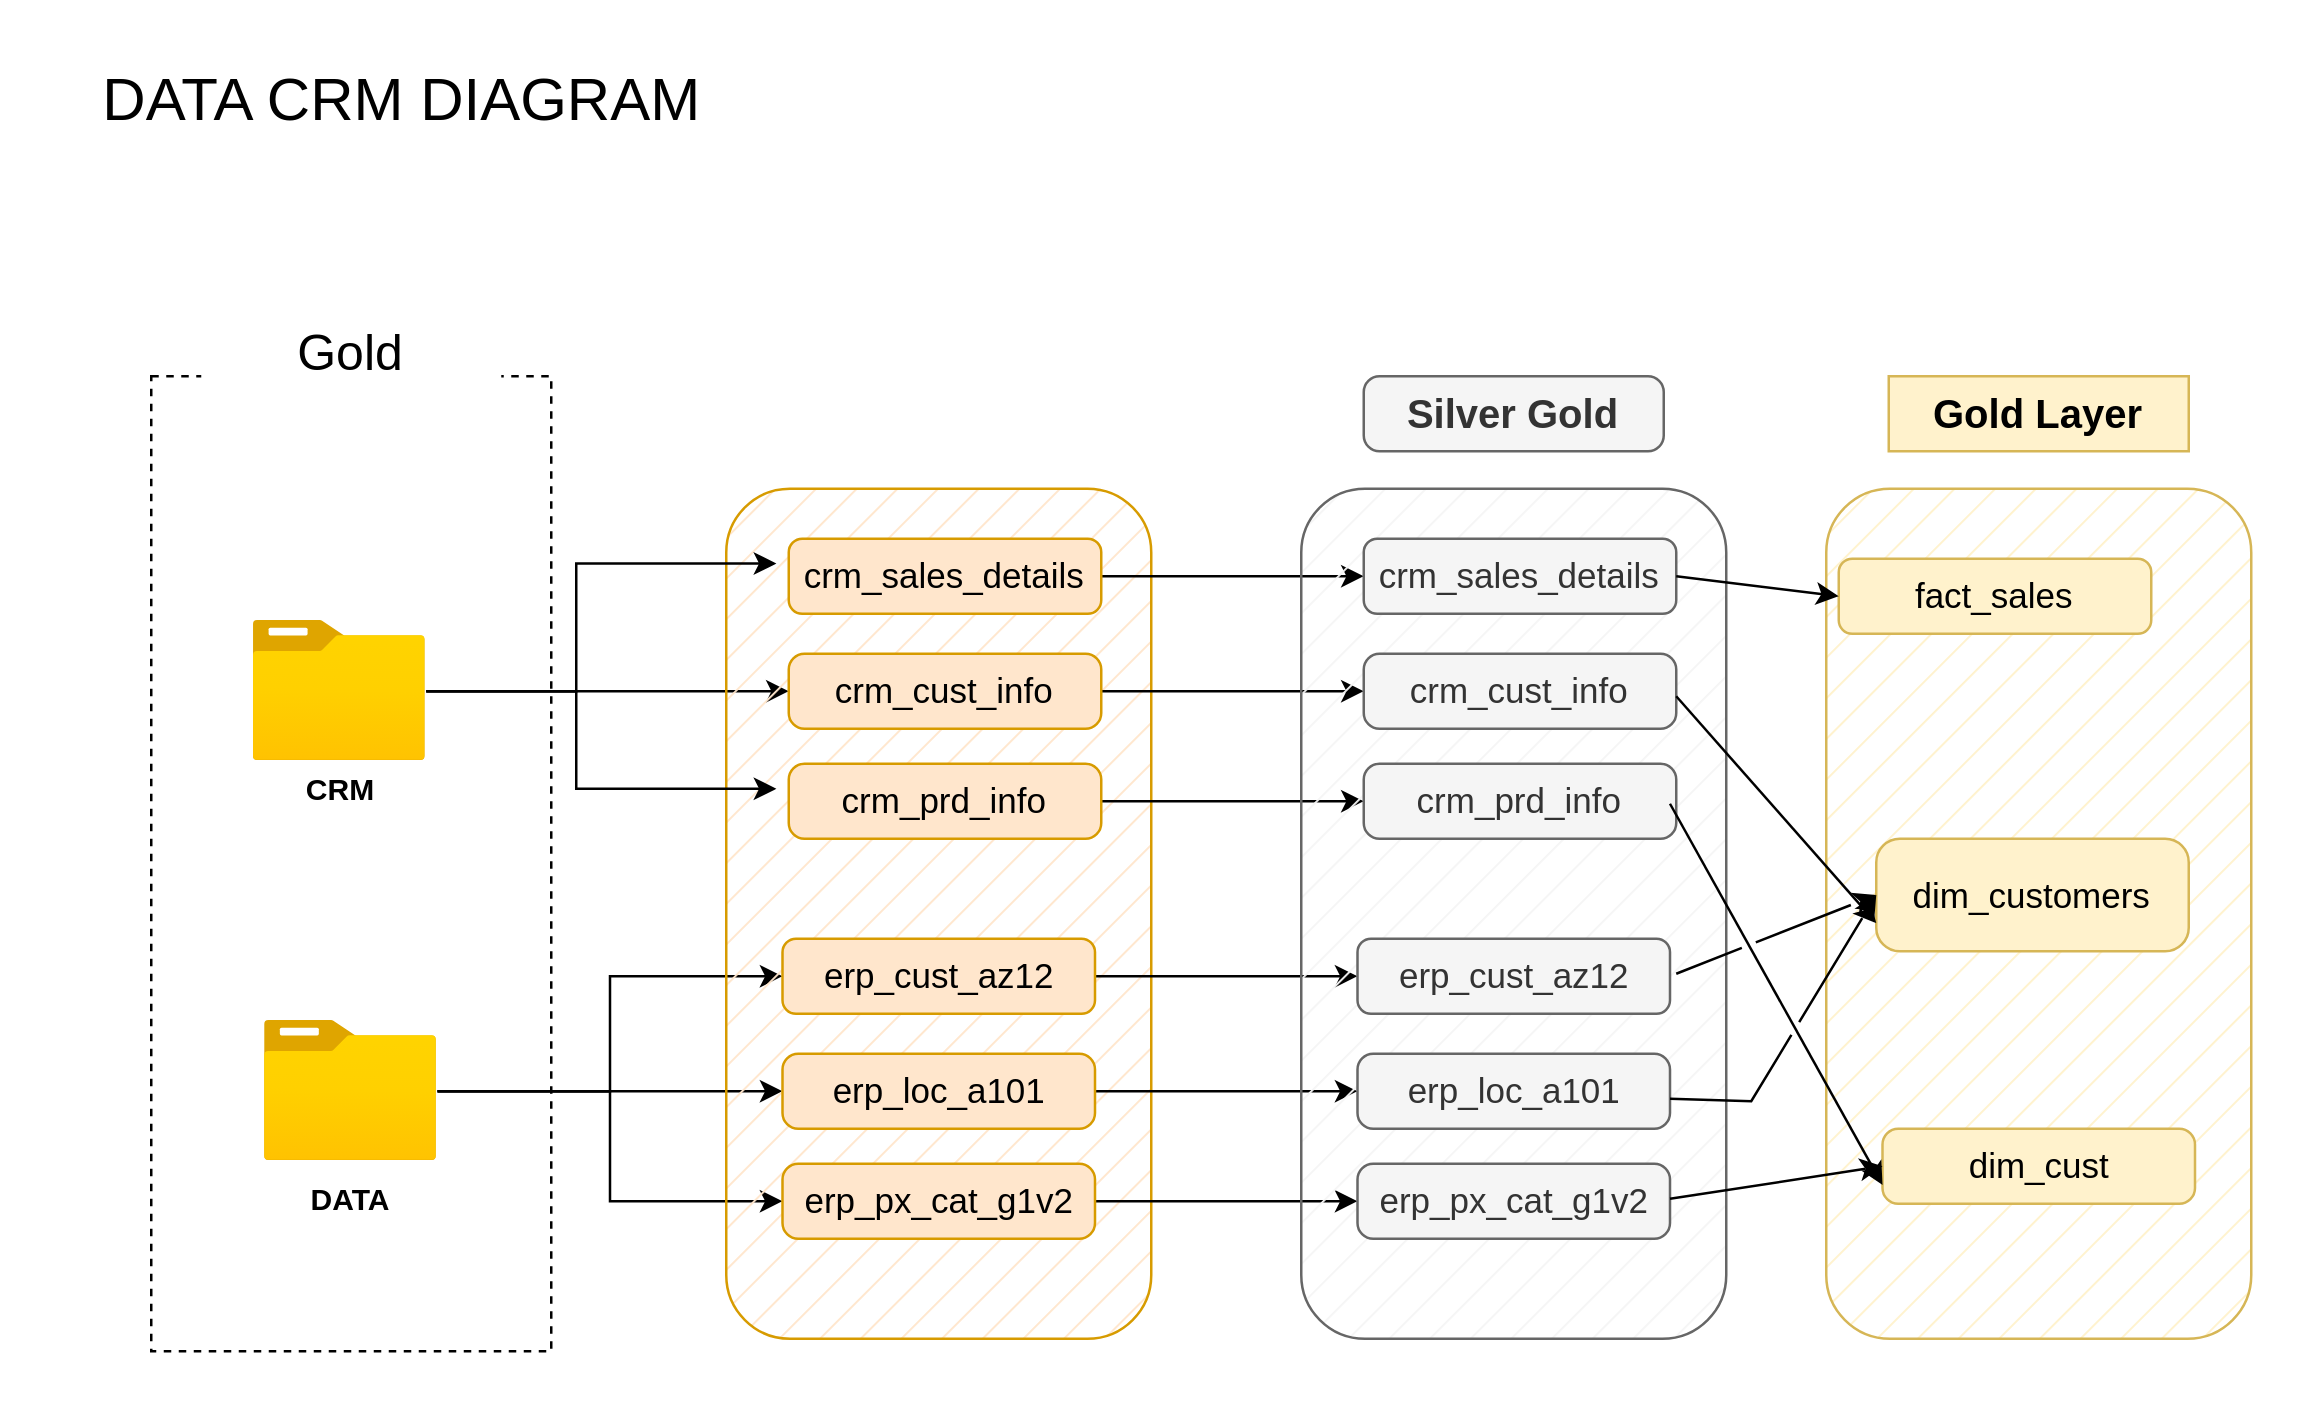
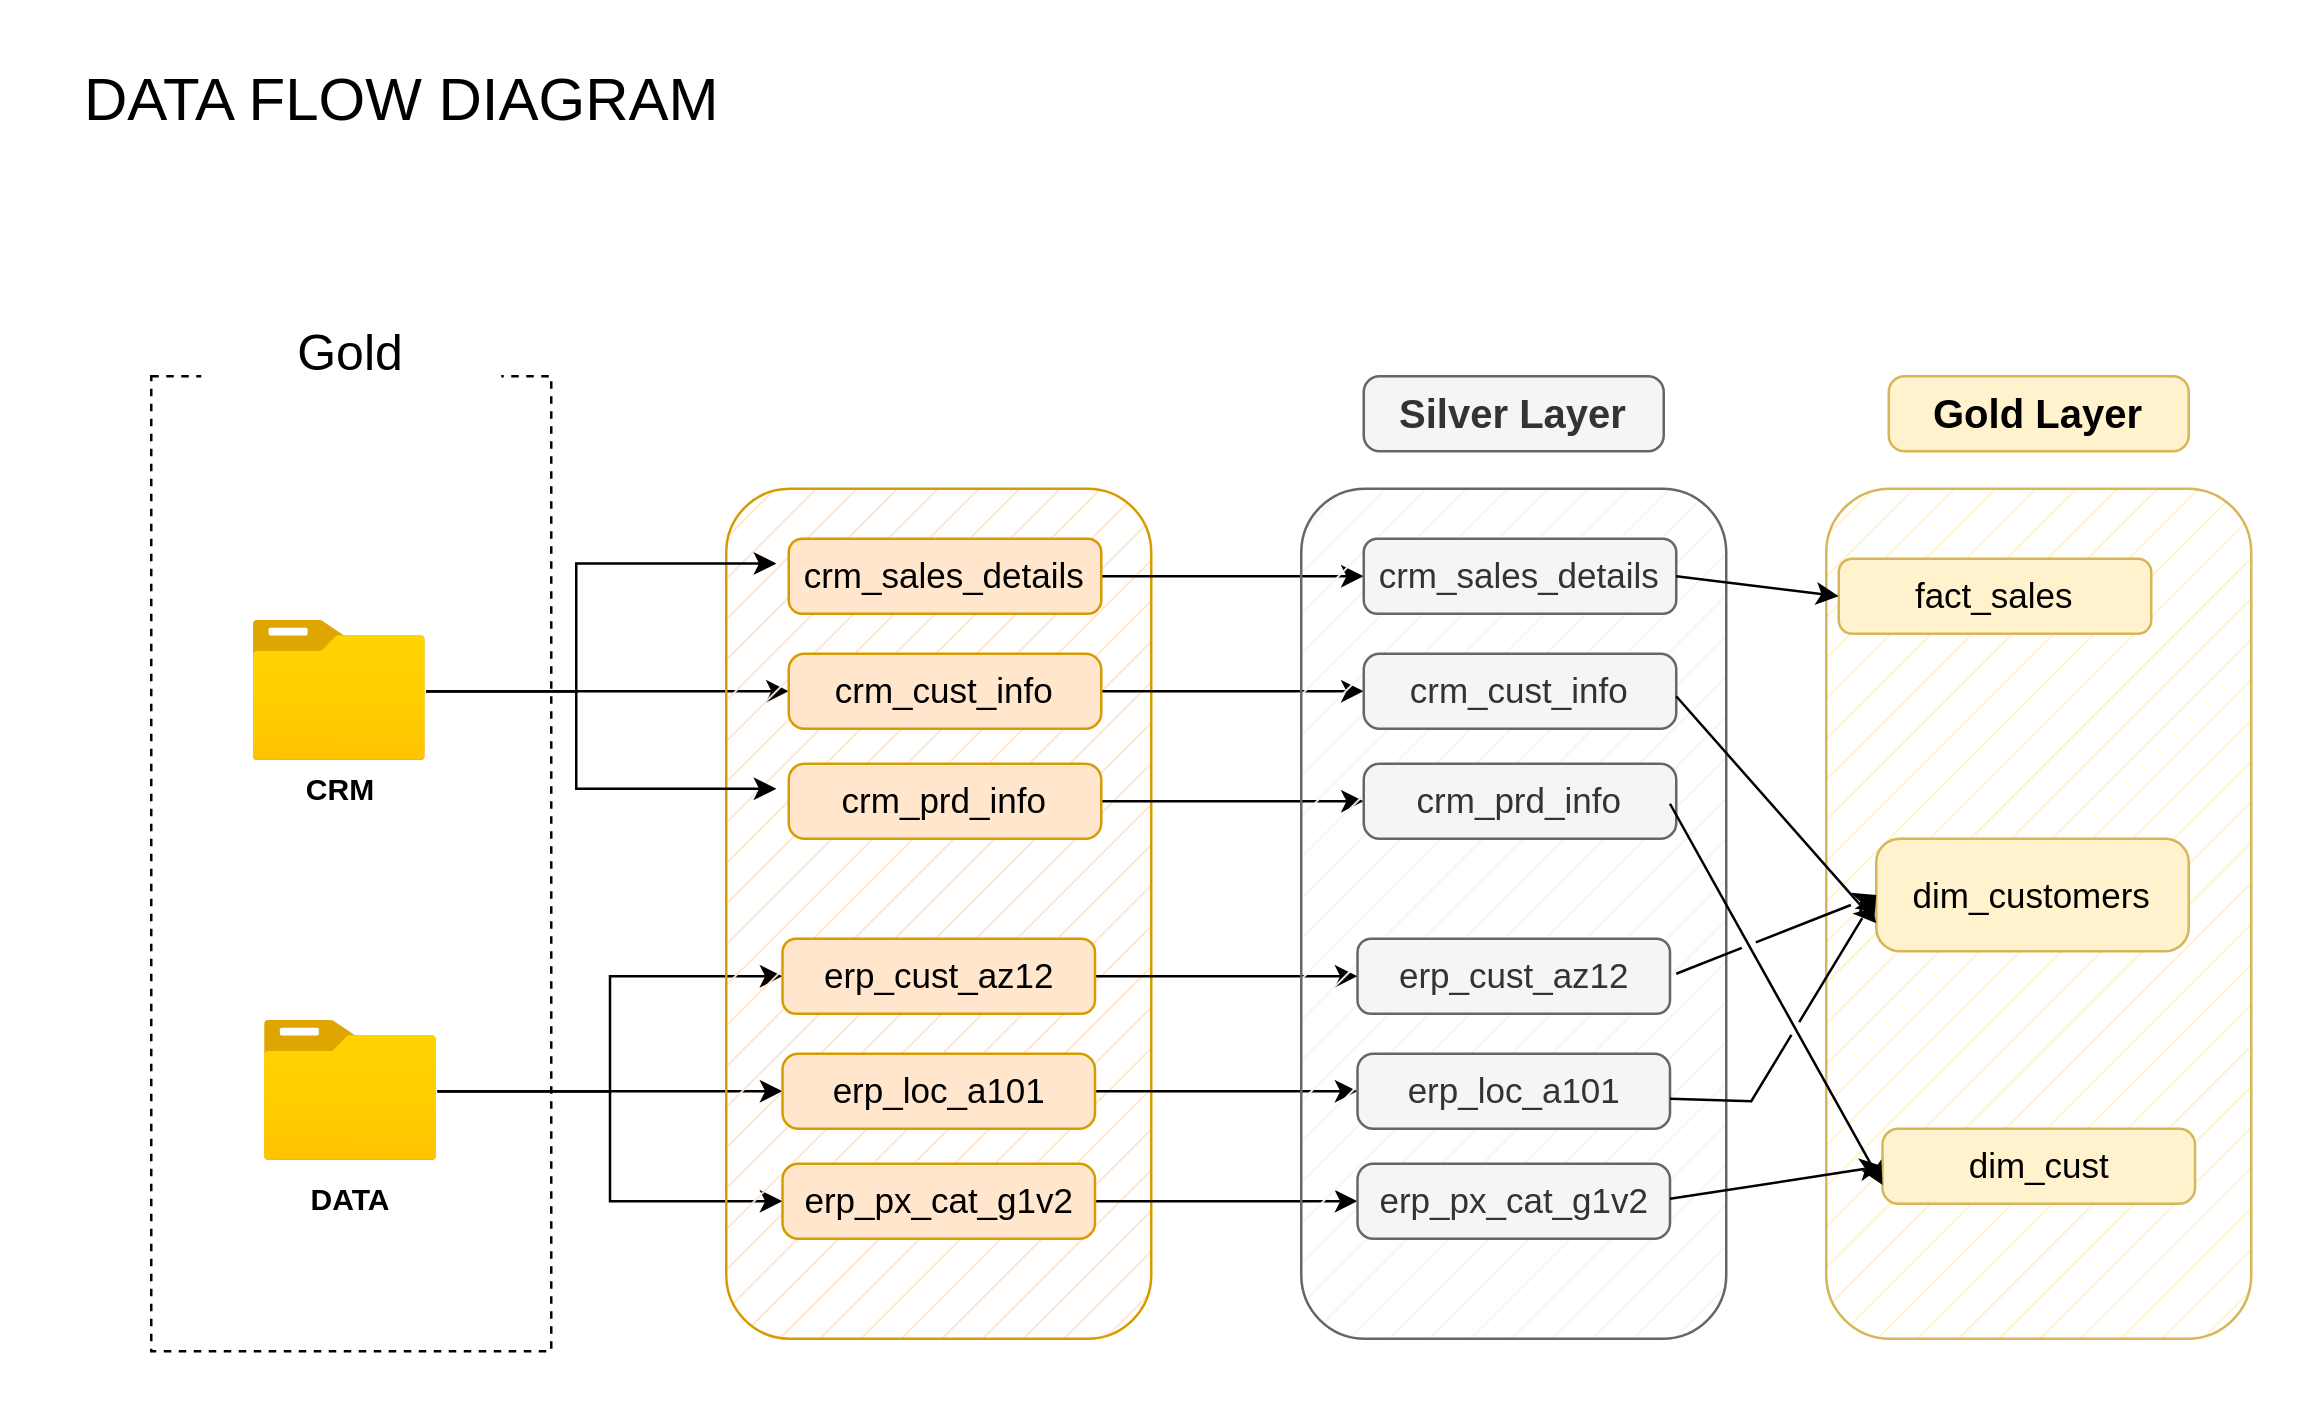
(403, 101) -> (403, 101)
(1514, 414) -> (1514, 414)
(2039, 414) -> (2039, 414)
